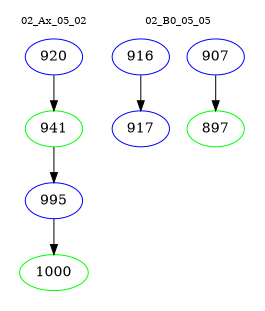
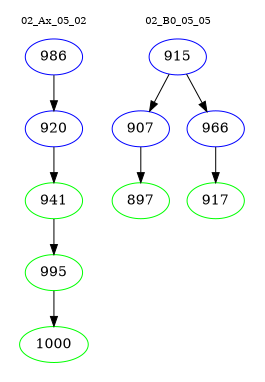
none -> (54, 57)
(141, 57) -> (216, 129)
none -> (178, 57)
(141, 129) -> (216, 201)
(54, 201) -> (54, 273)
